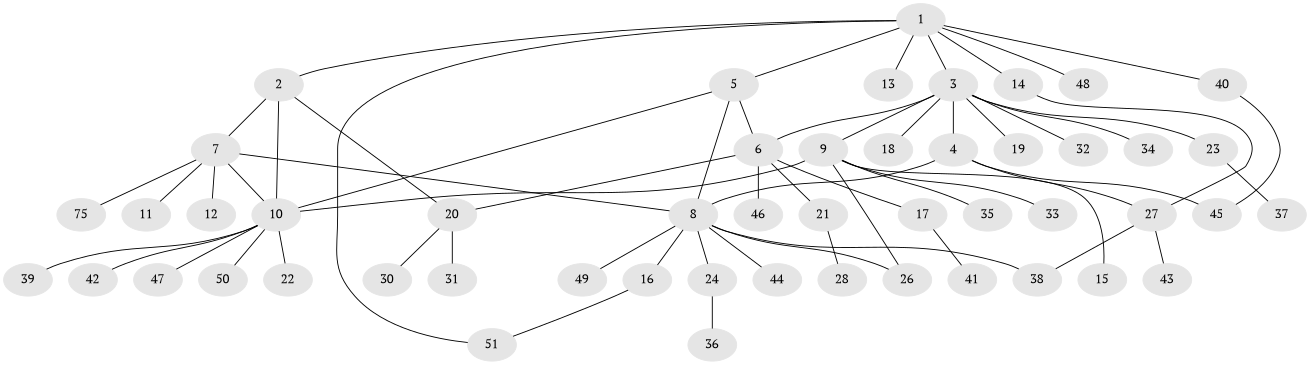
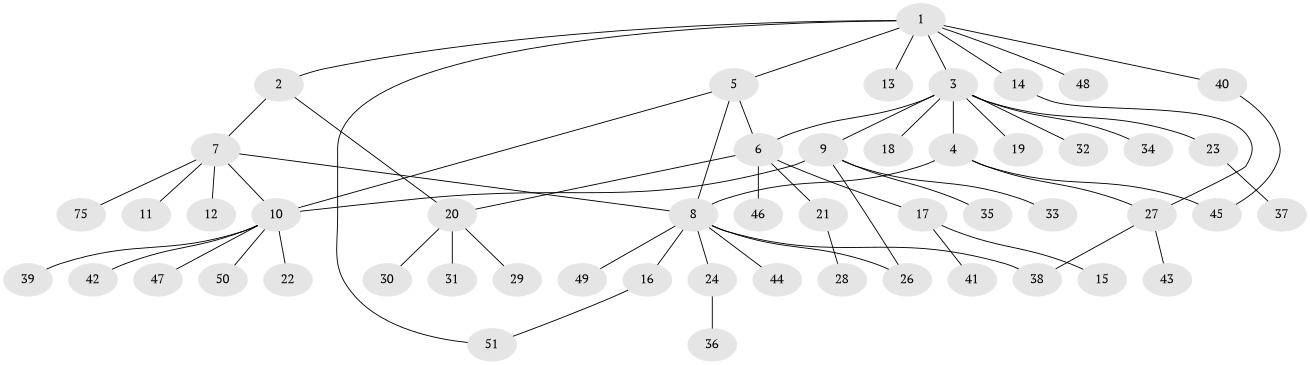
(278, 150) -> none
(992, 176) -> (1012, 247)
none -> (517, 280)
